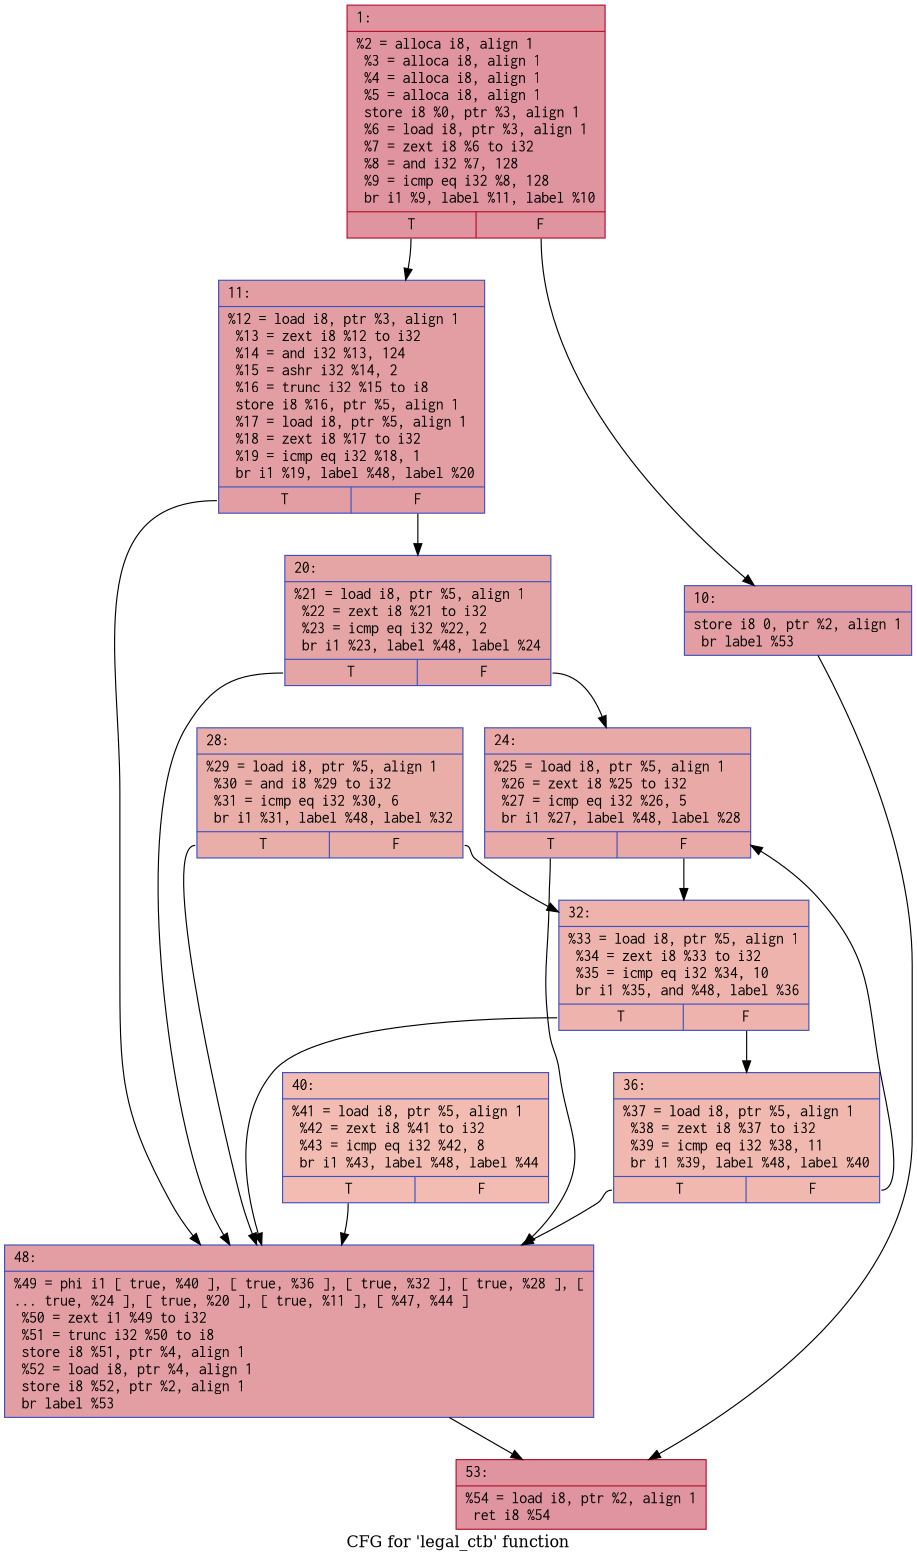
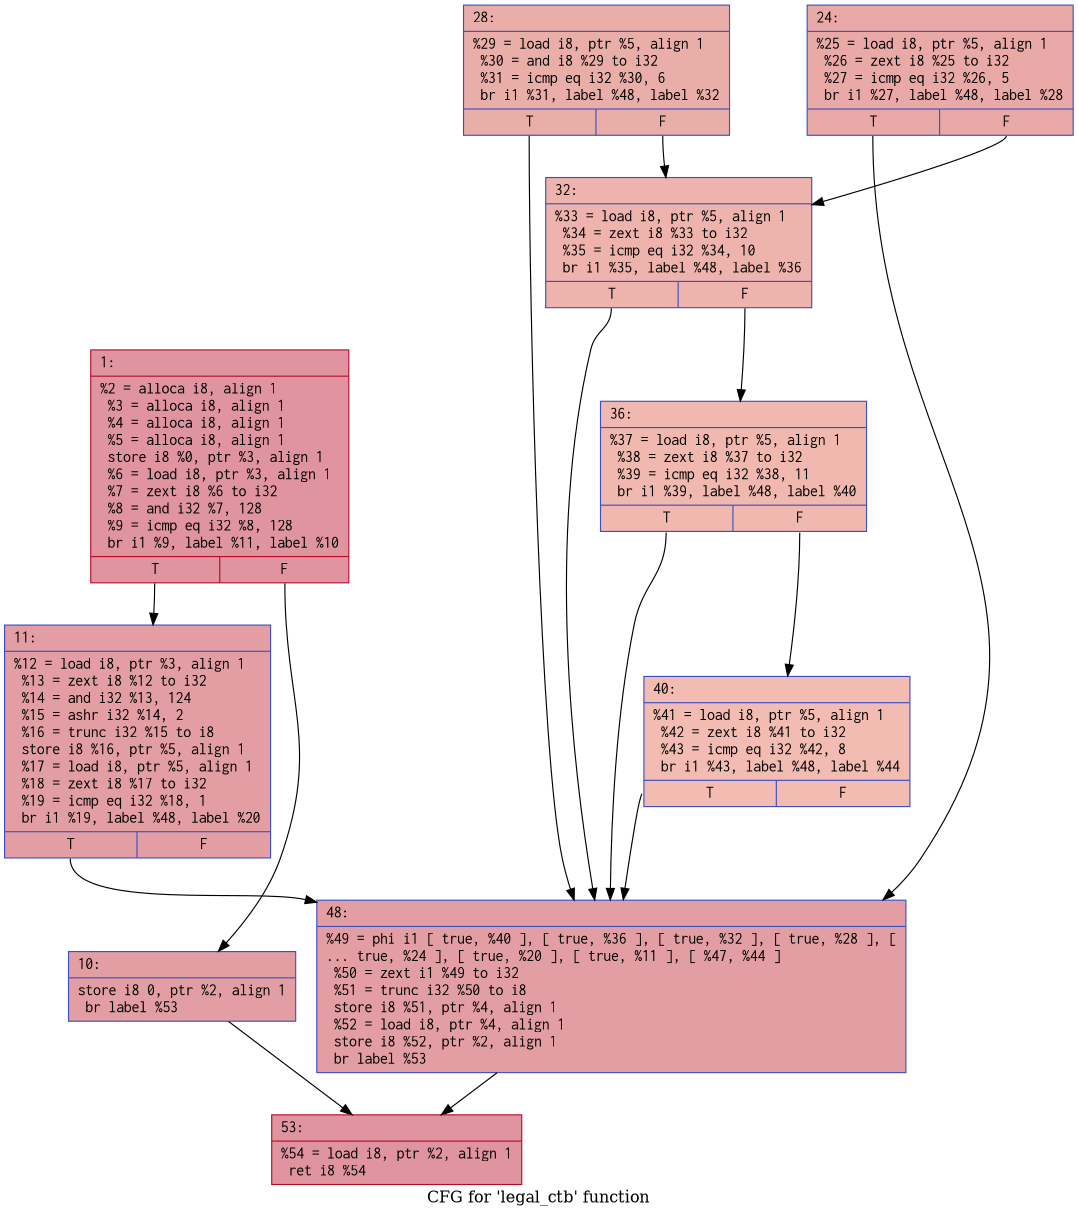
(418, 620) -> none
(684, 990) -> (679, 268)
(870, 1004) -> (797, 599)
